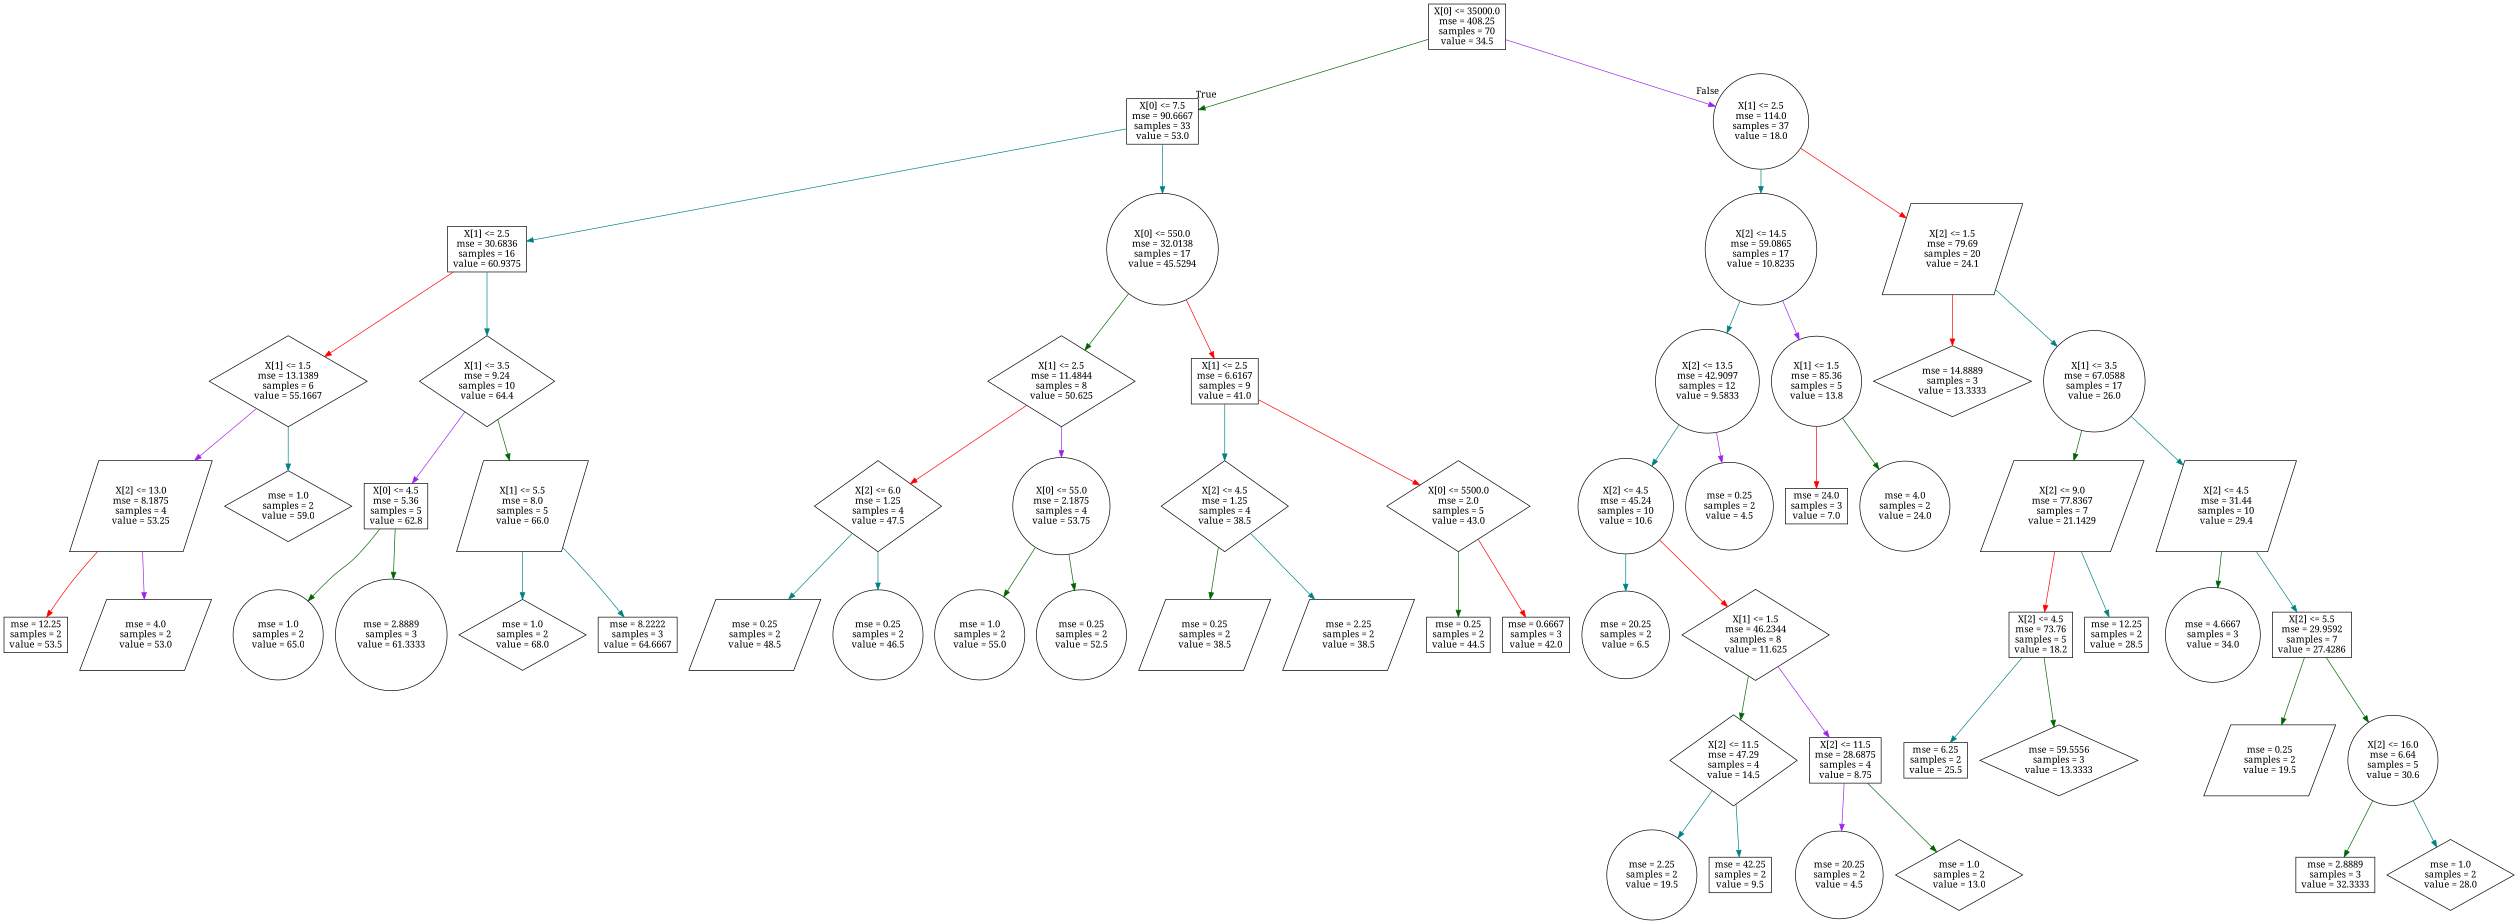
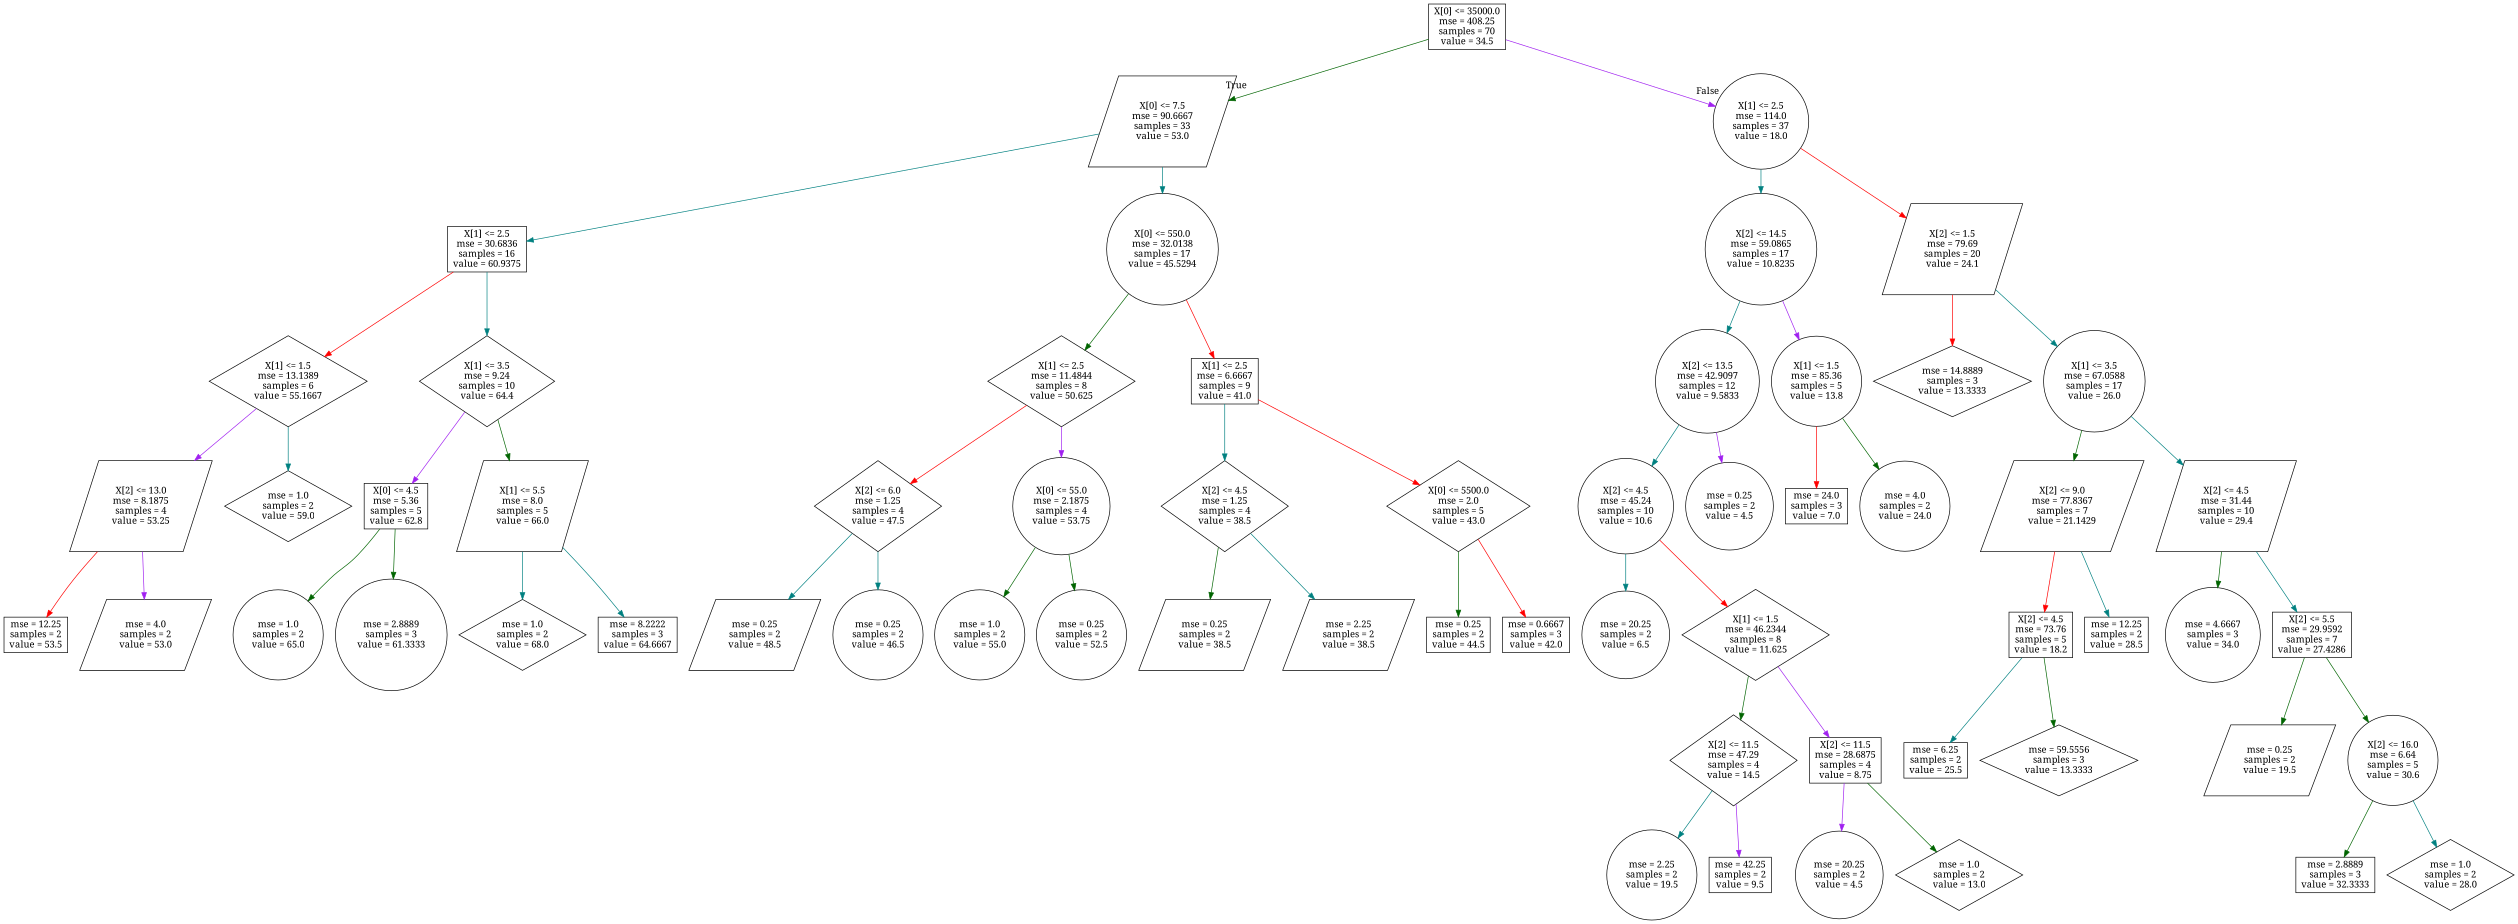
(1162, 122) -> (1162, 122)
(1225, 381) -> (1225, 381)
(1737, 827) -> (1737, 827)
